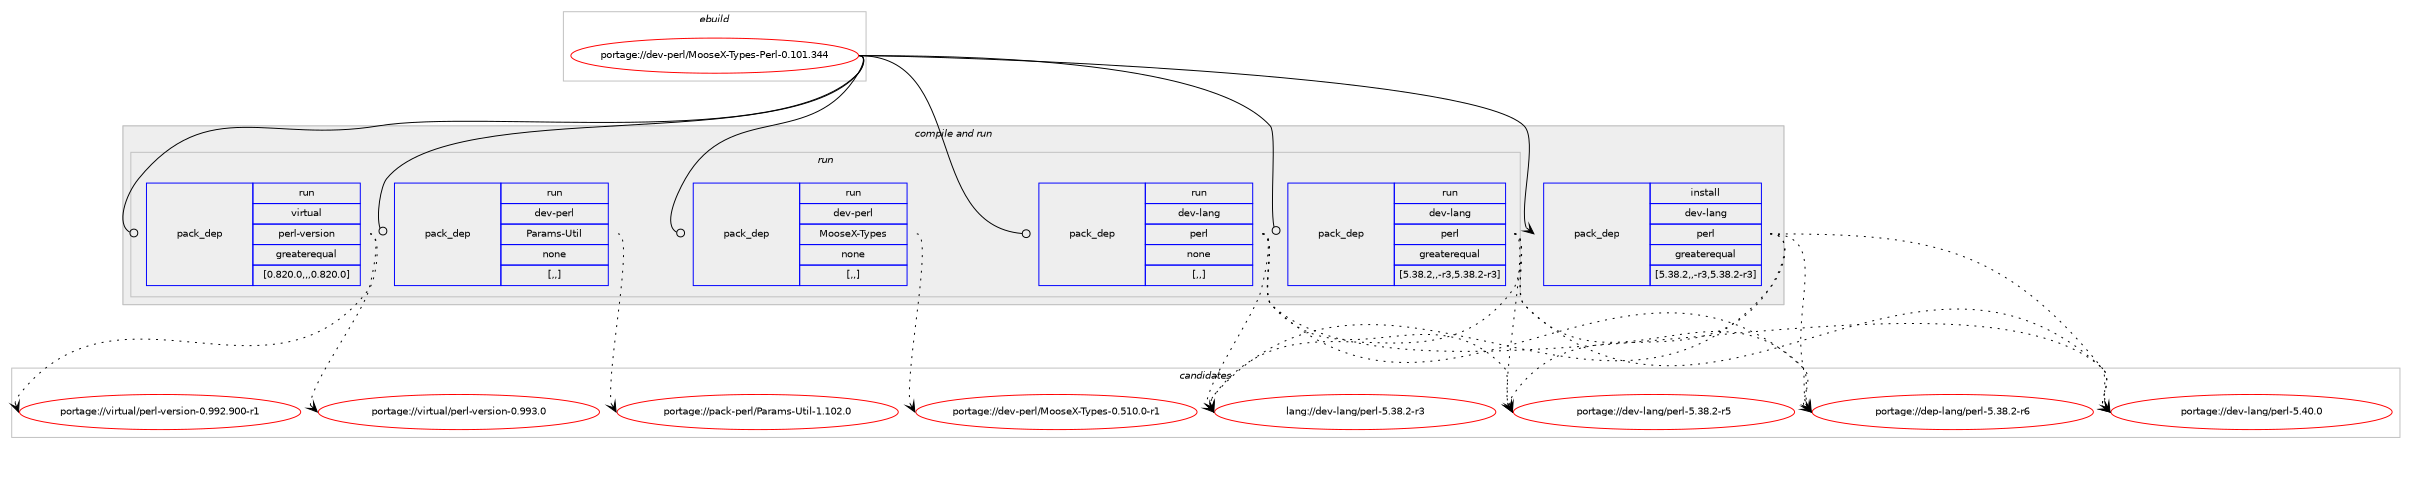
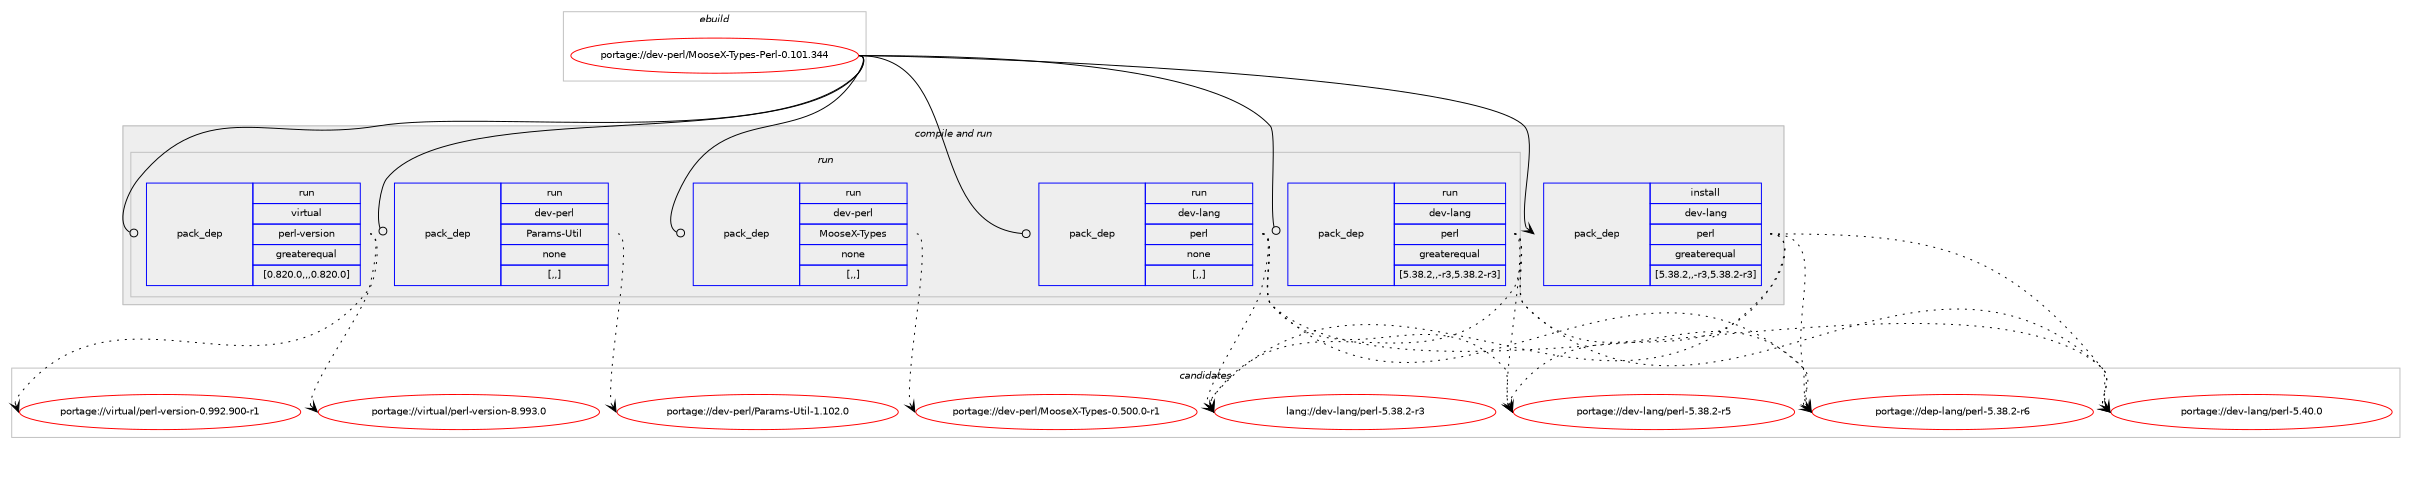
(459, 412) -> (459, 412)
(758, 412) -> (758, 412)
(1056, 412) -> (1056, 412)
